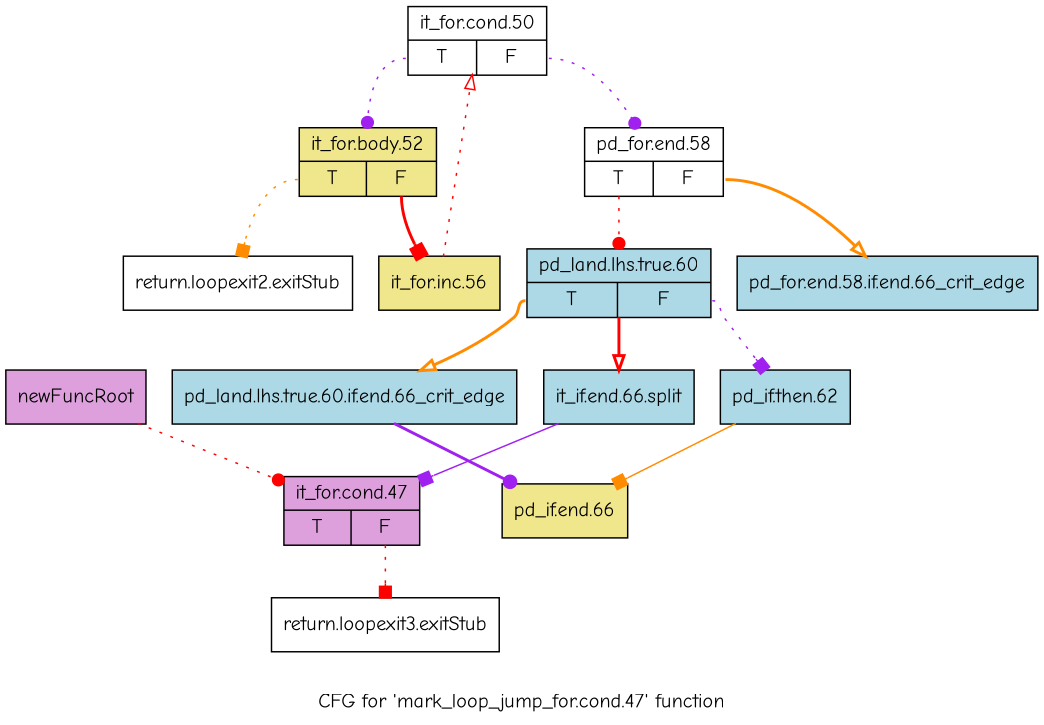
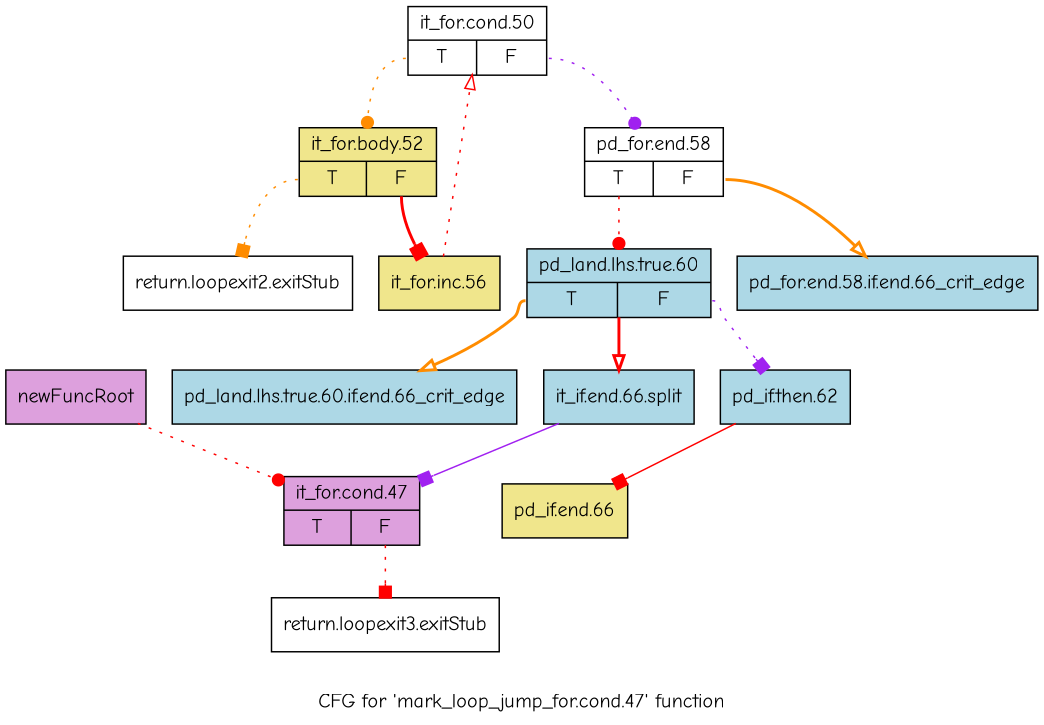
(377, 80) -> (377, 80)
(449, 451) -> none
(682, 451) -> (682, 451)
